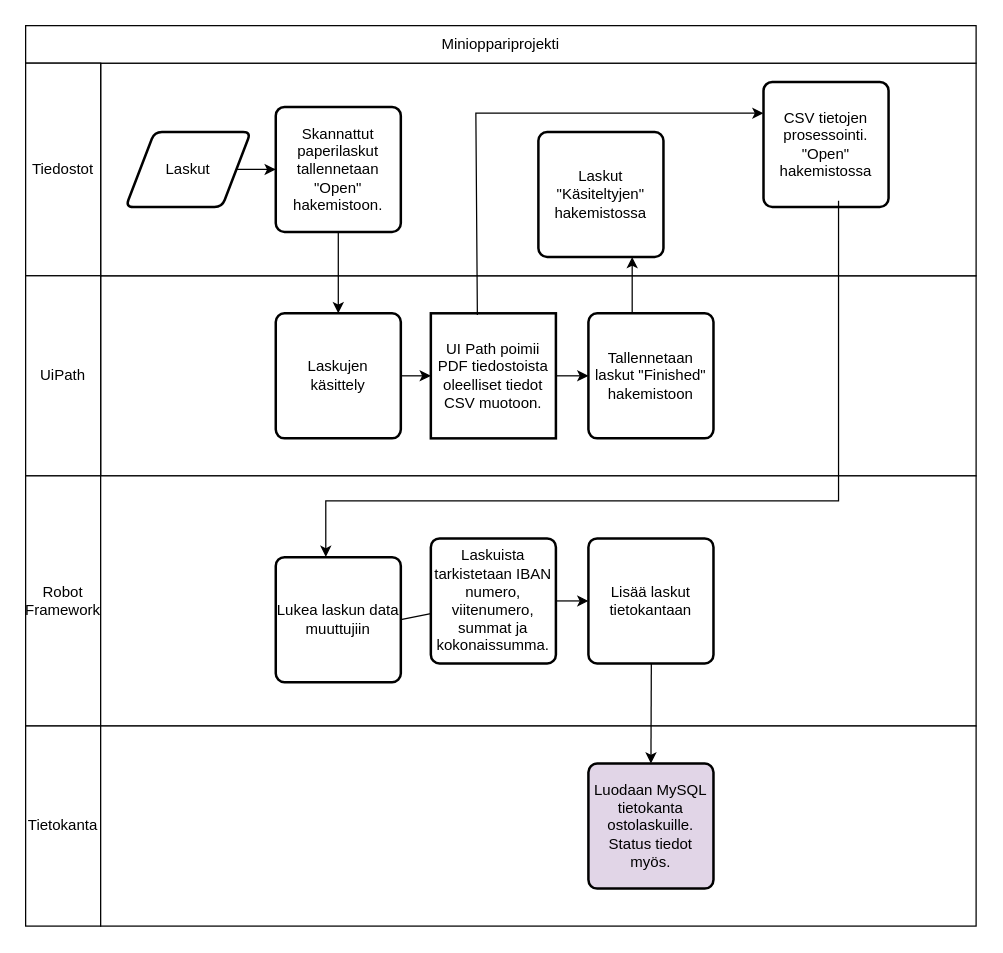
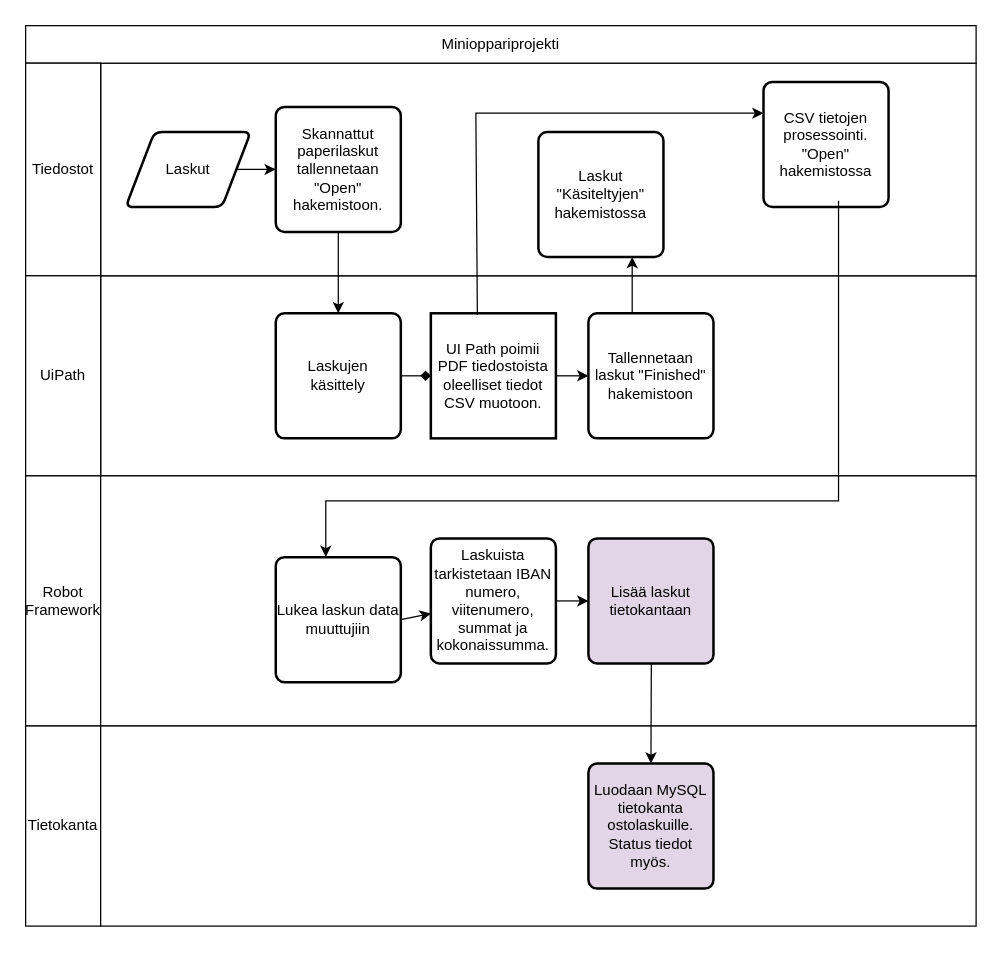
(421, 376) -> (420, 376)
(651, 601) -> (651, 601)
(424, 615) -> (421, 615)
